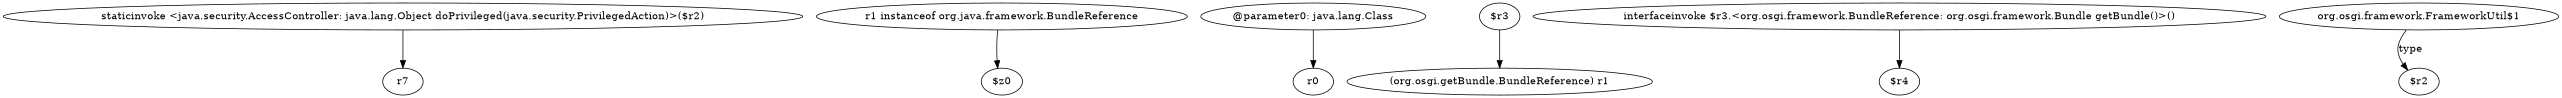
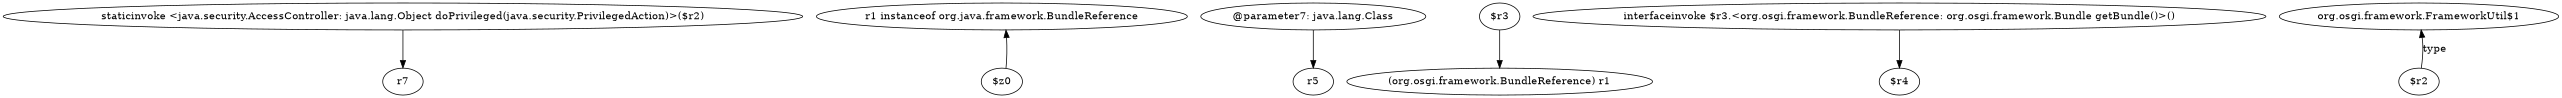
(1313, 16) -> (1313, 16)
(997, 45) -> (1007, 53)
(2398, 47) -> (2423, 53)
(1313, 82) -> (1313, 82)
(1500, 82) -> (1500, 82)
